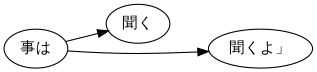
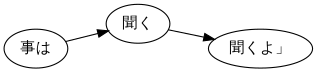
(133, 54) -> (186, 33)
